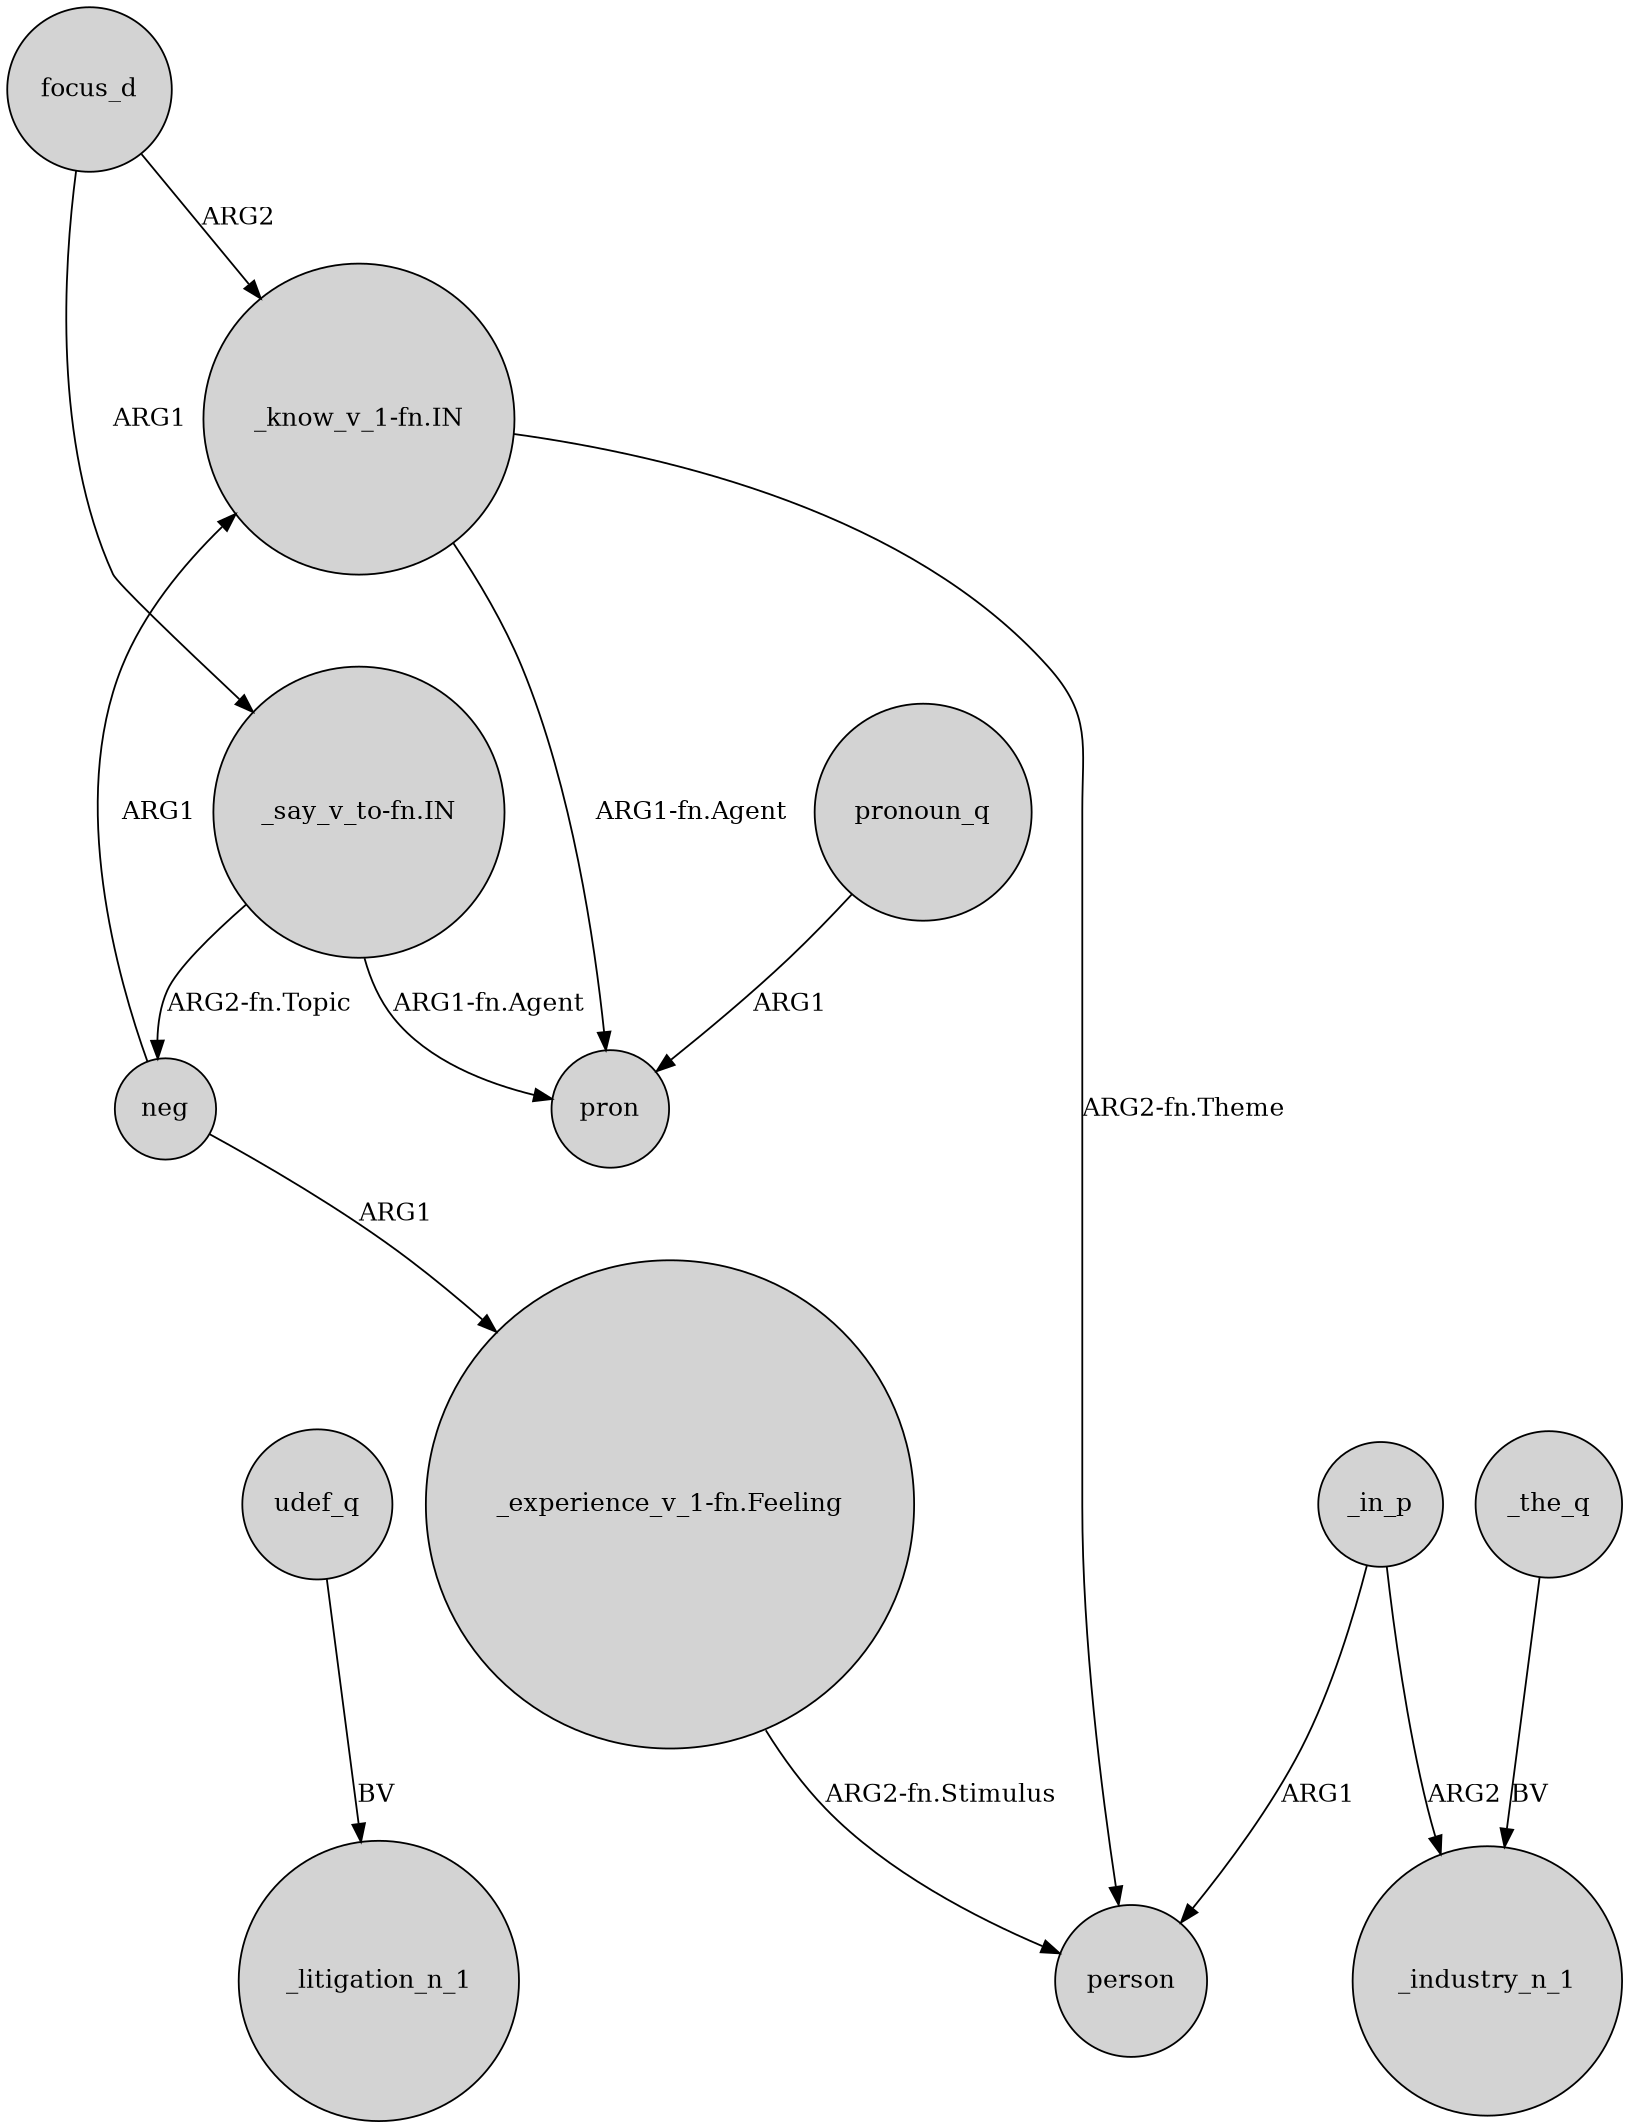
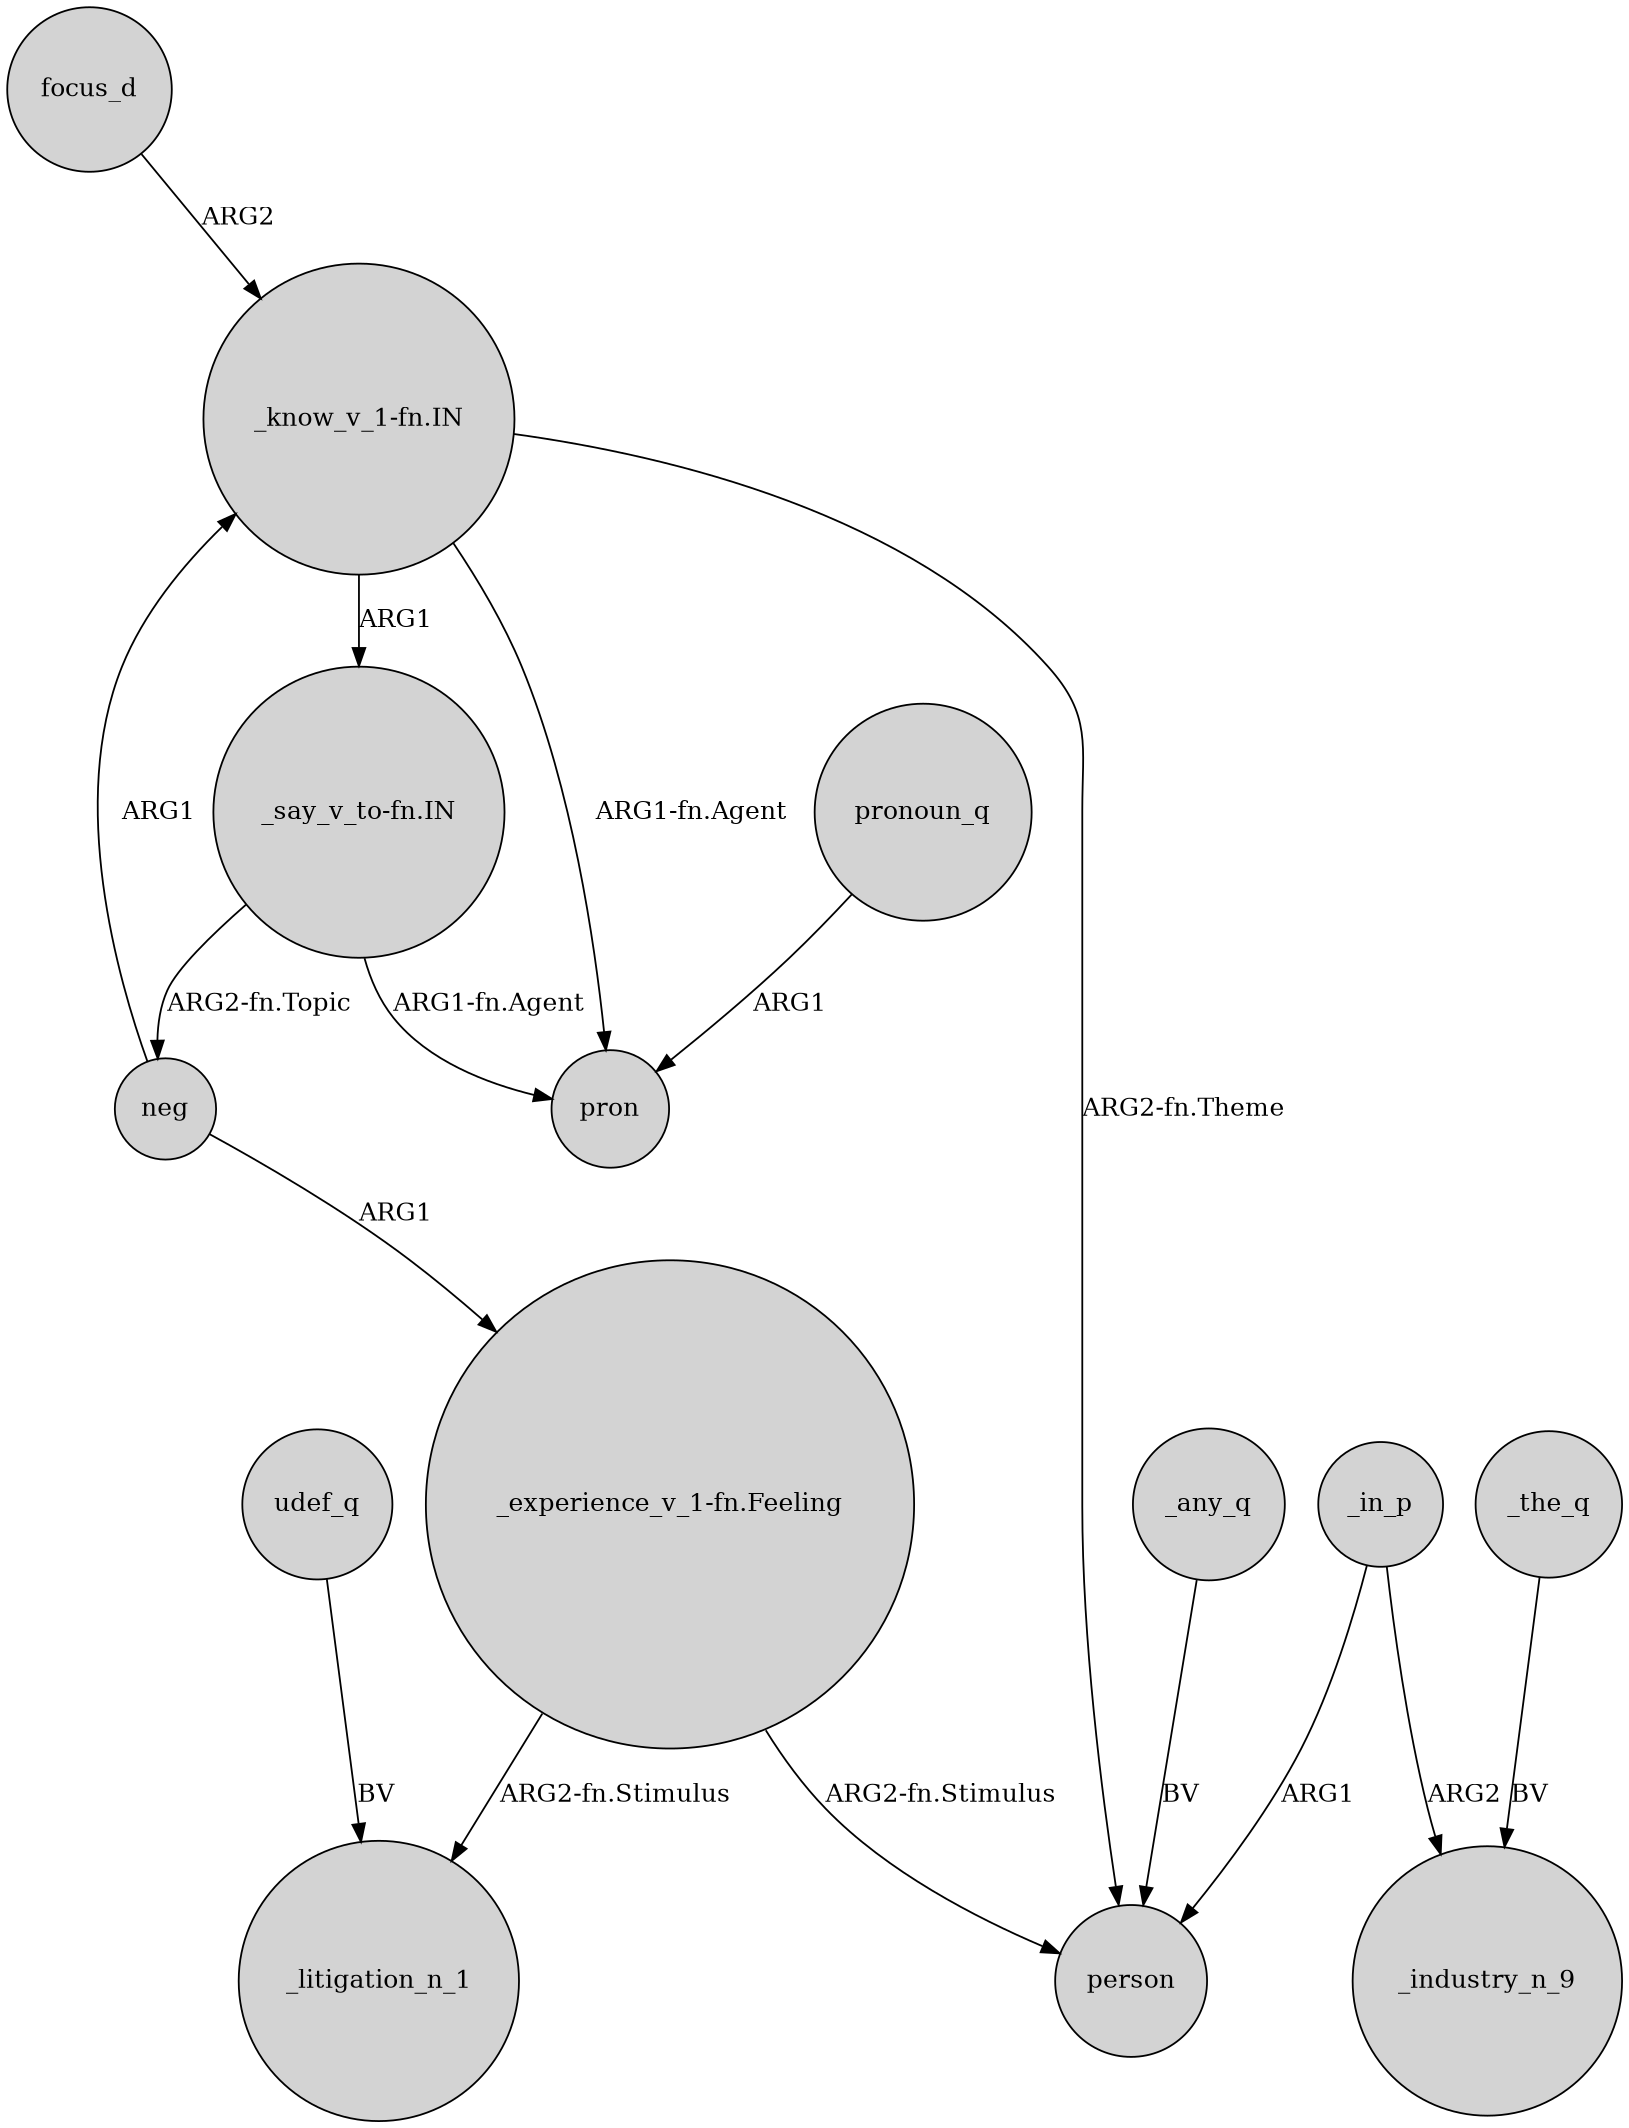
(79, 463) -> (359, 611)
none -> (1209, 1504)
none -> (502, 1780)
(1487, 1981) -> (1487, 1981)
